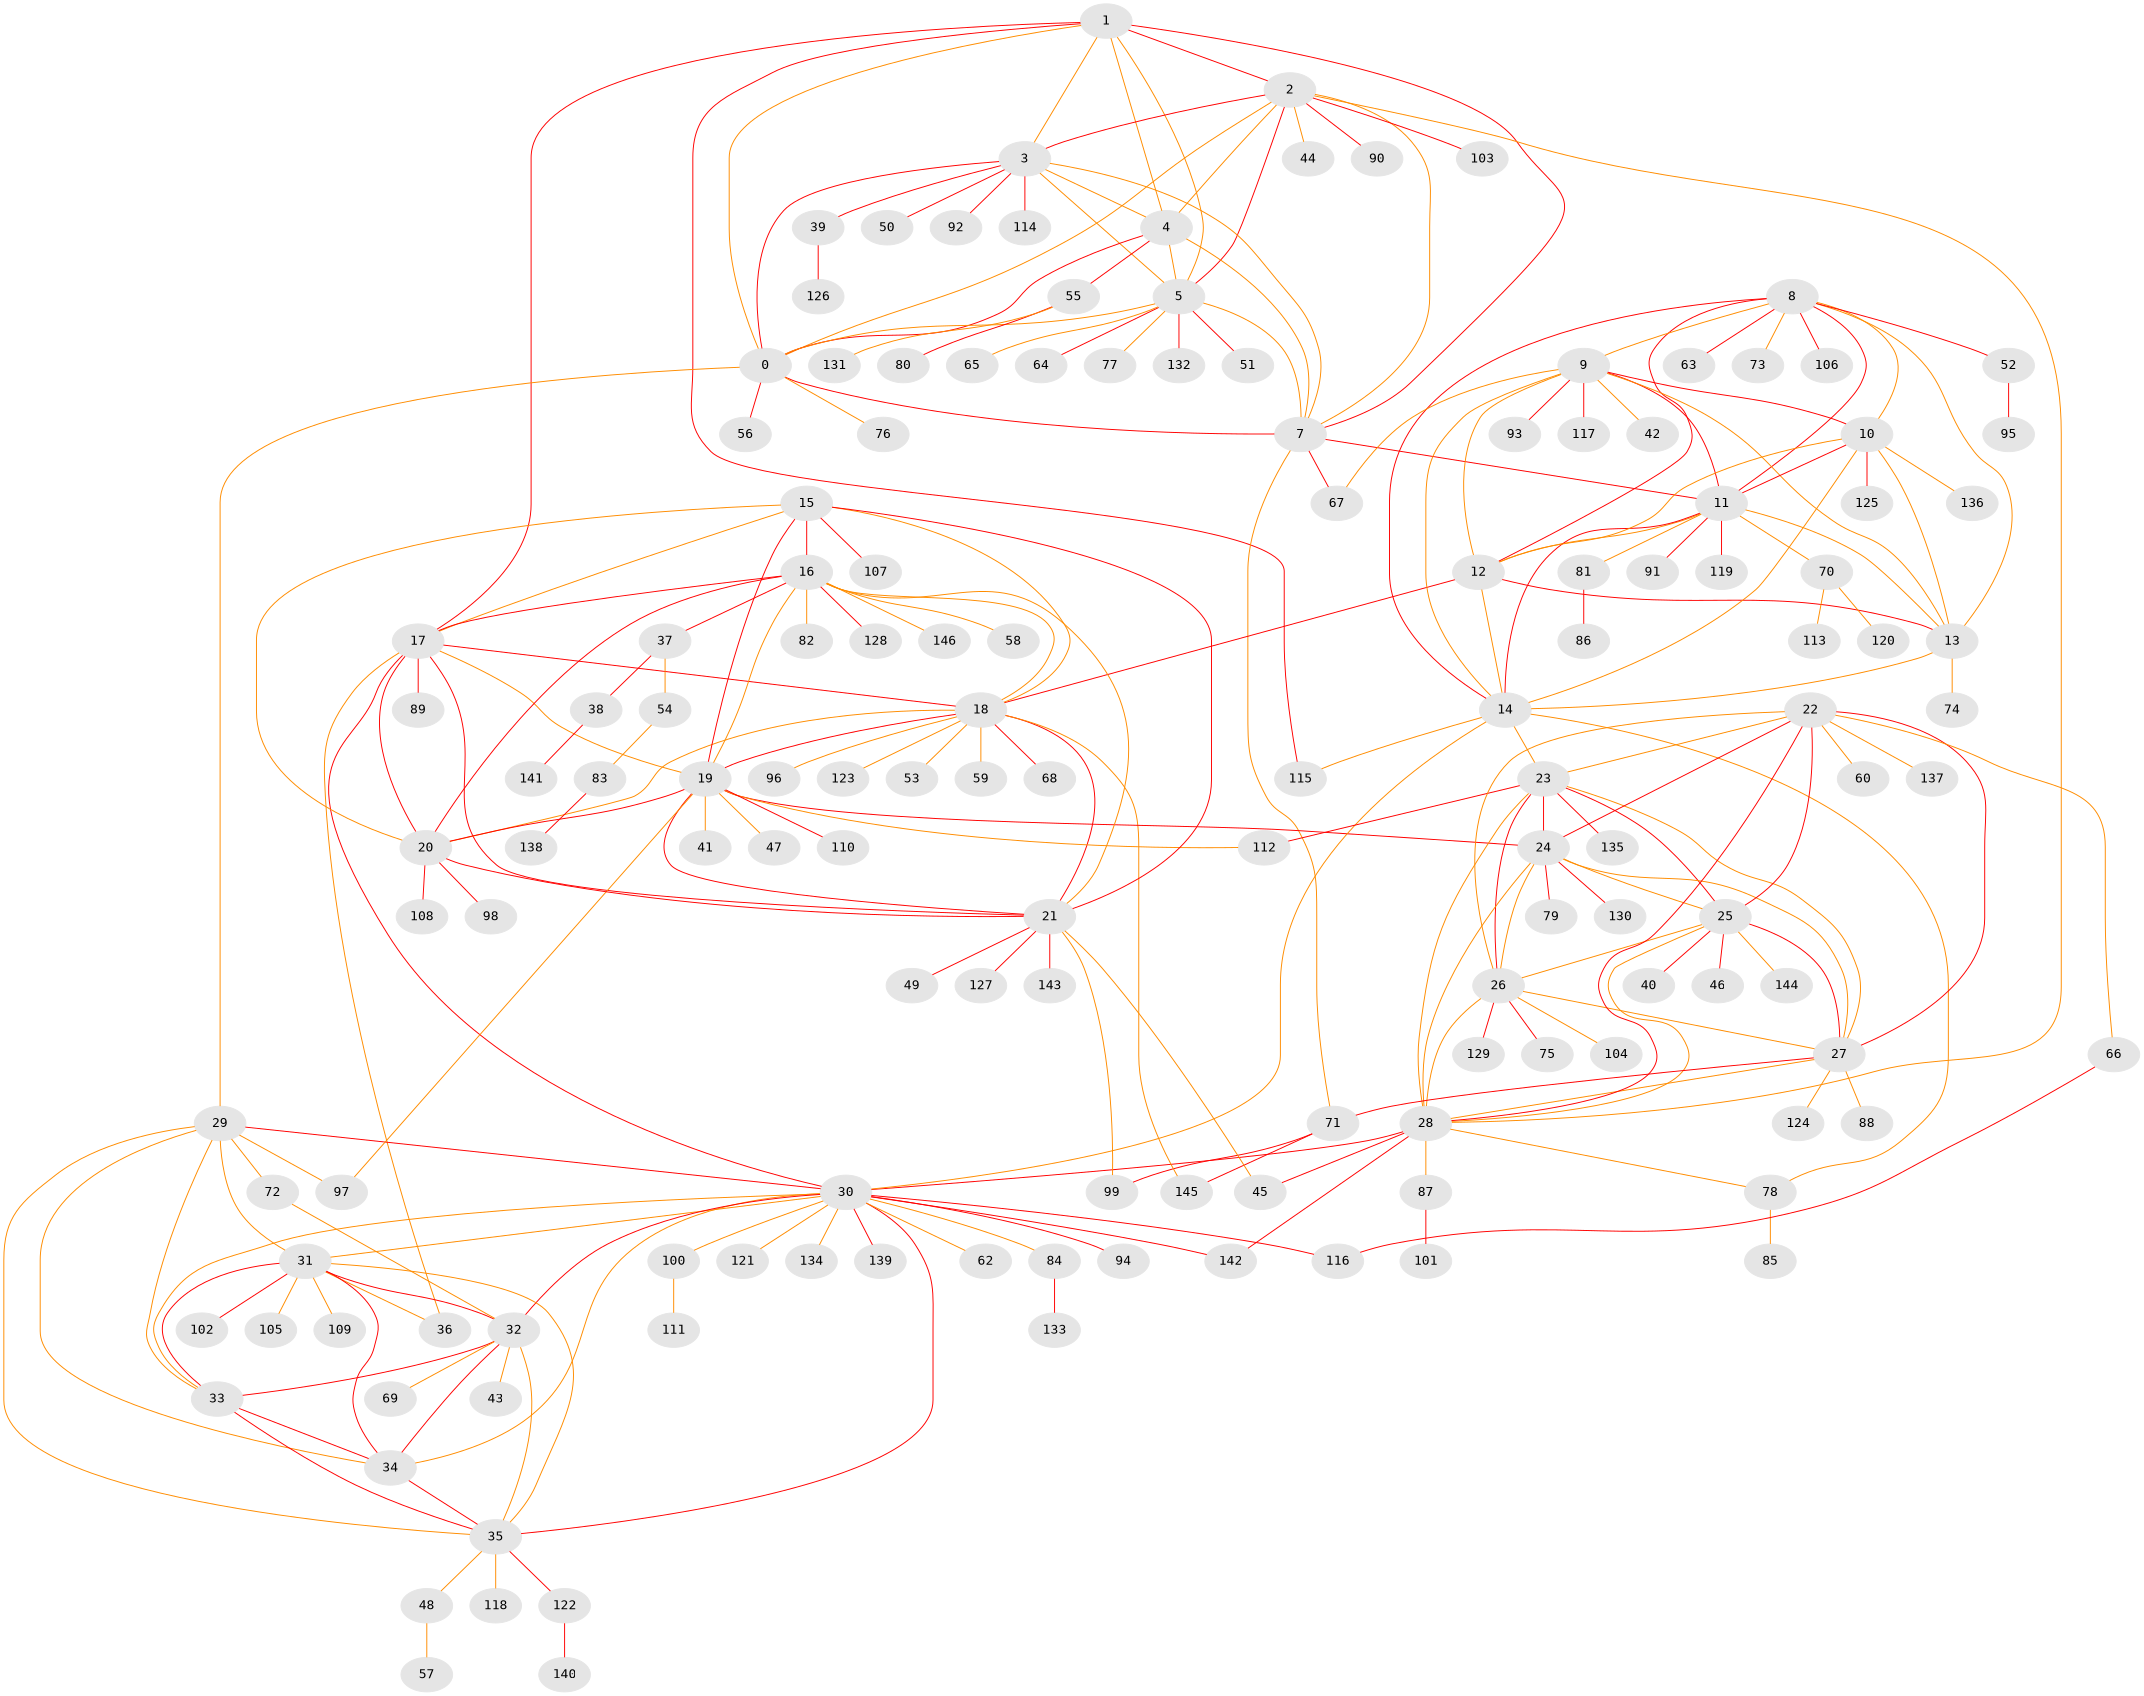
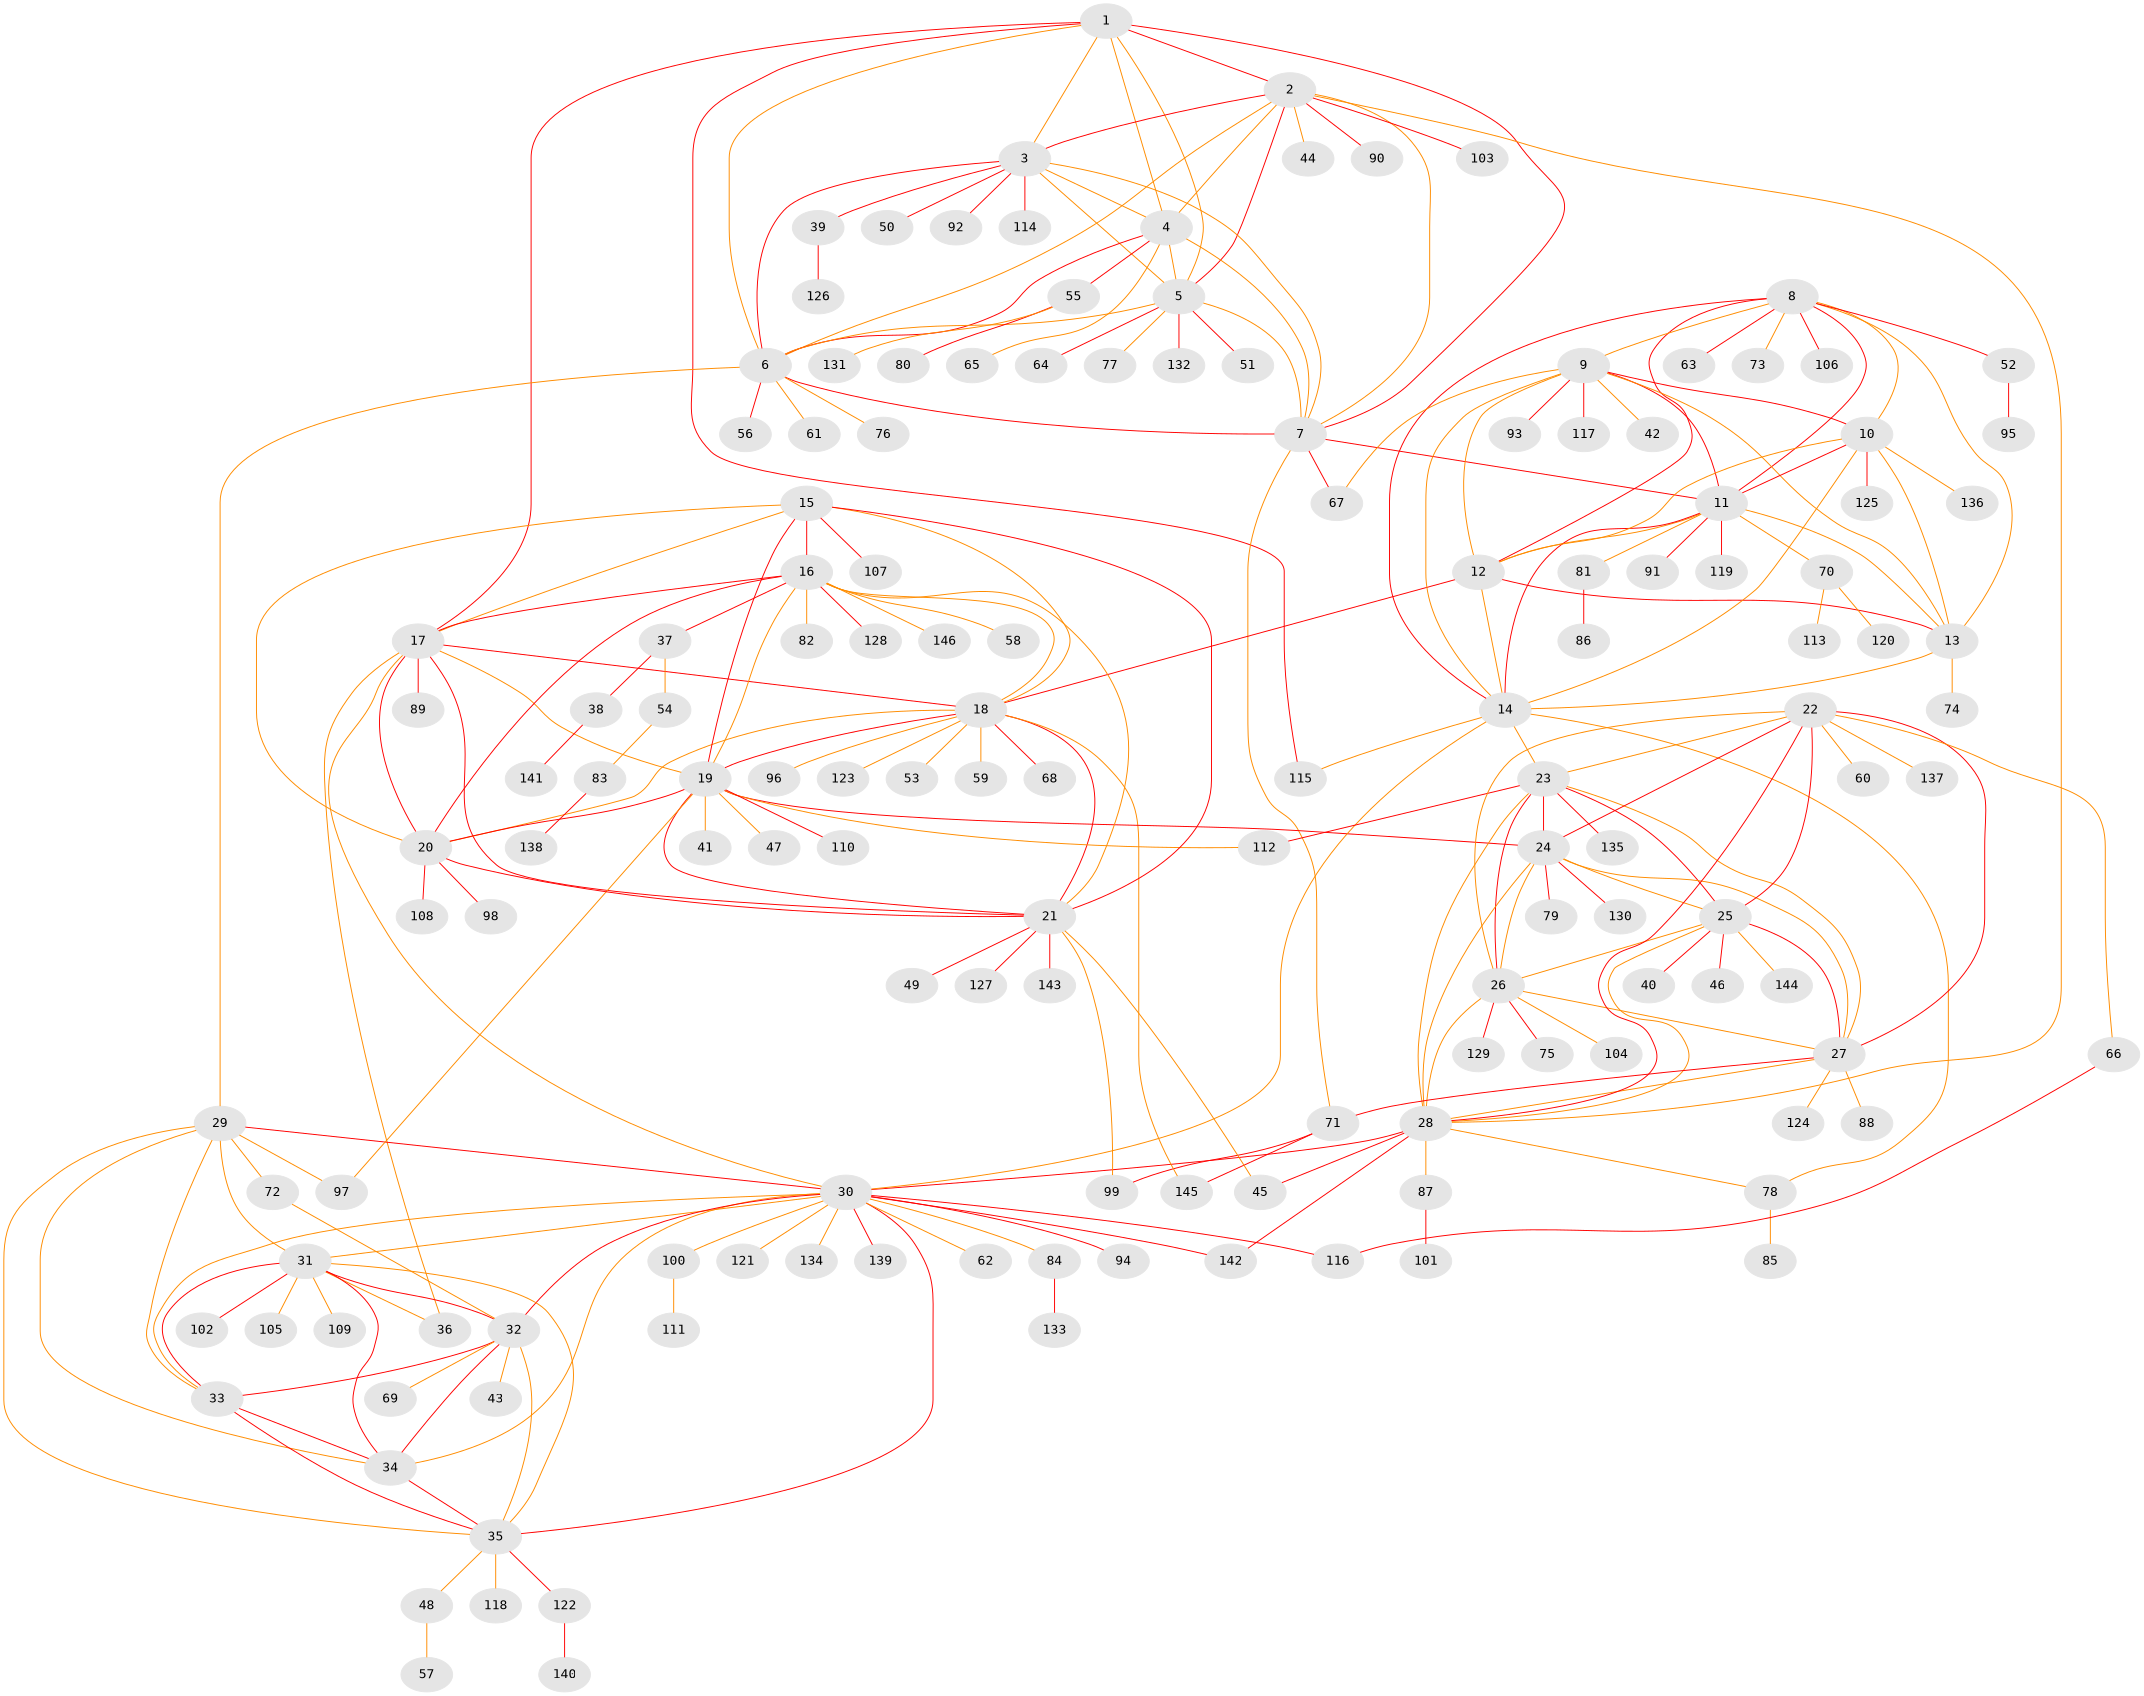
(1075, 330) -> (1093, 324)
(766, 366) -> (766, 366)
none -> (814, 434)
(453, 1010) -> (453, 1010)
